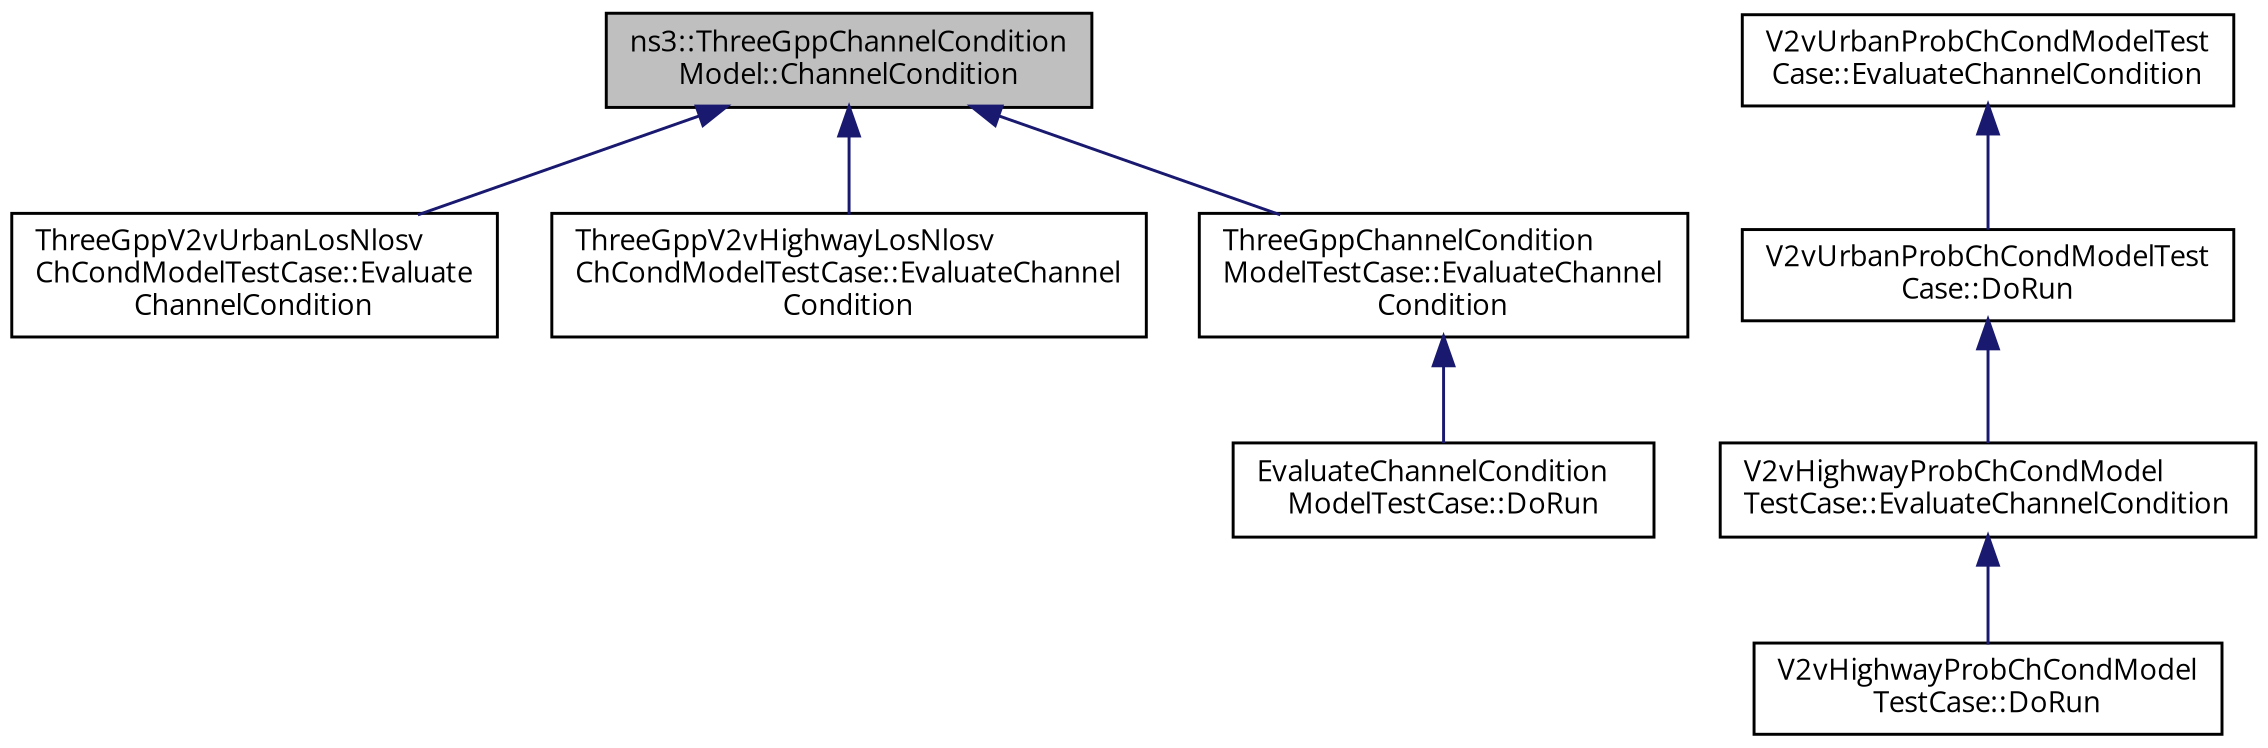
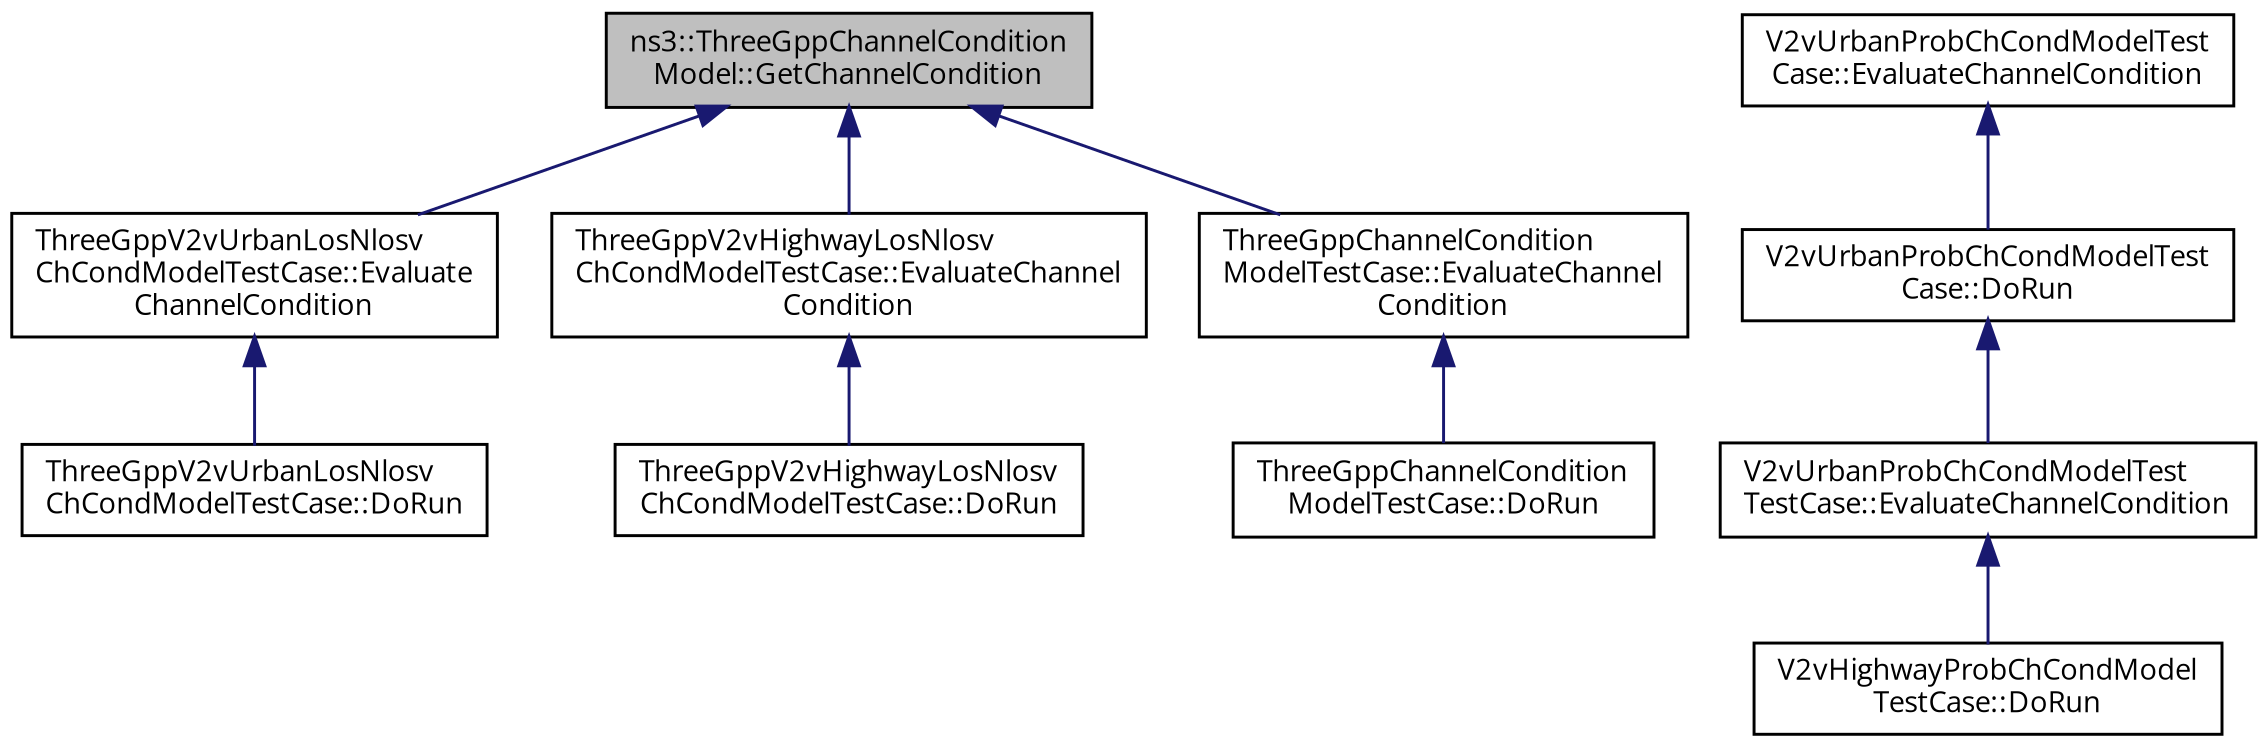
(849, 60) -> (849, 60)
none -> (255, 490)
none -> (849, 490)
(1444, 490) -> (1444, 490)
(1988, 490) -> (1988, 490)
